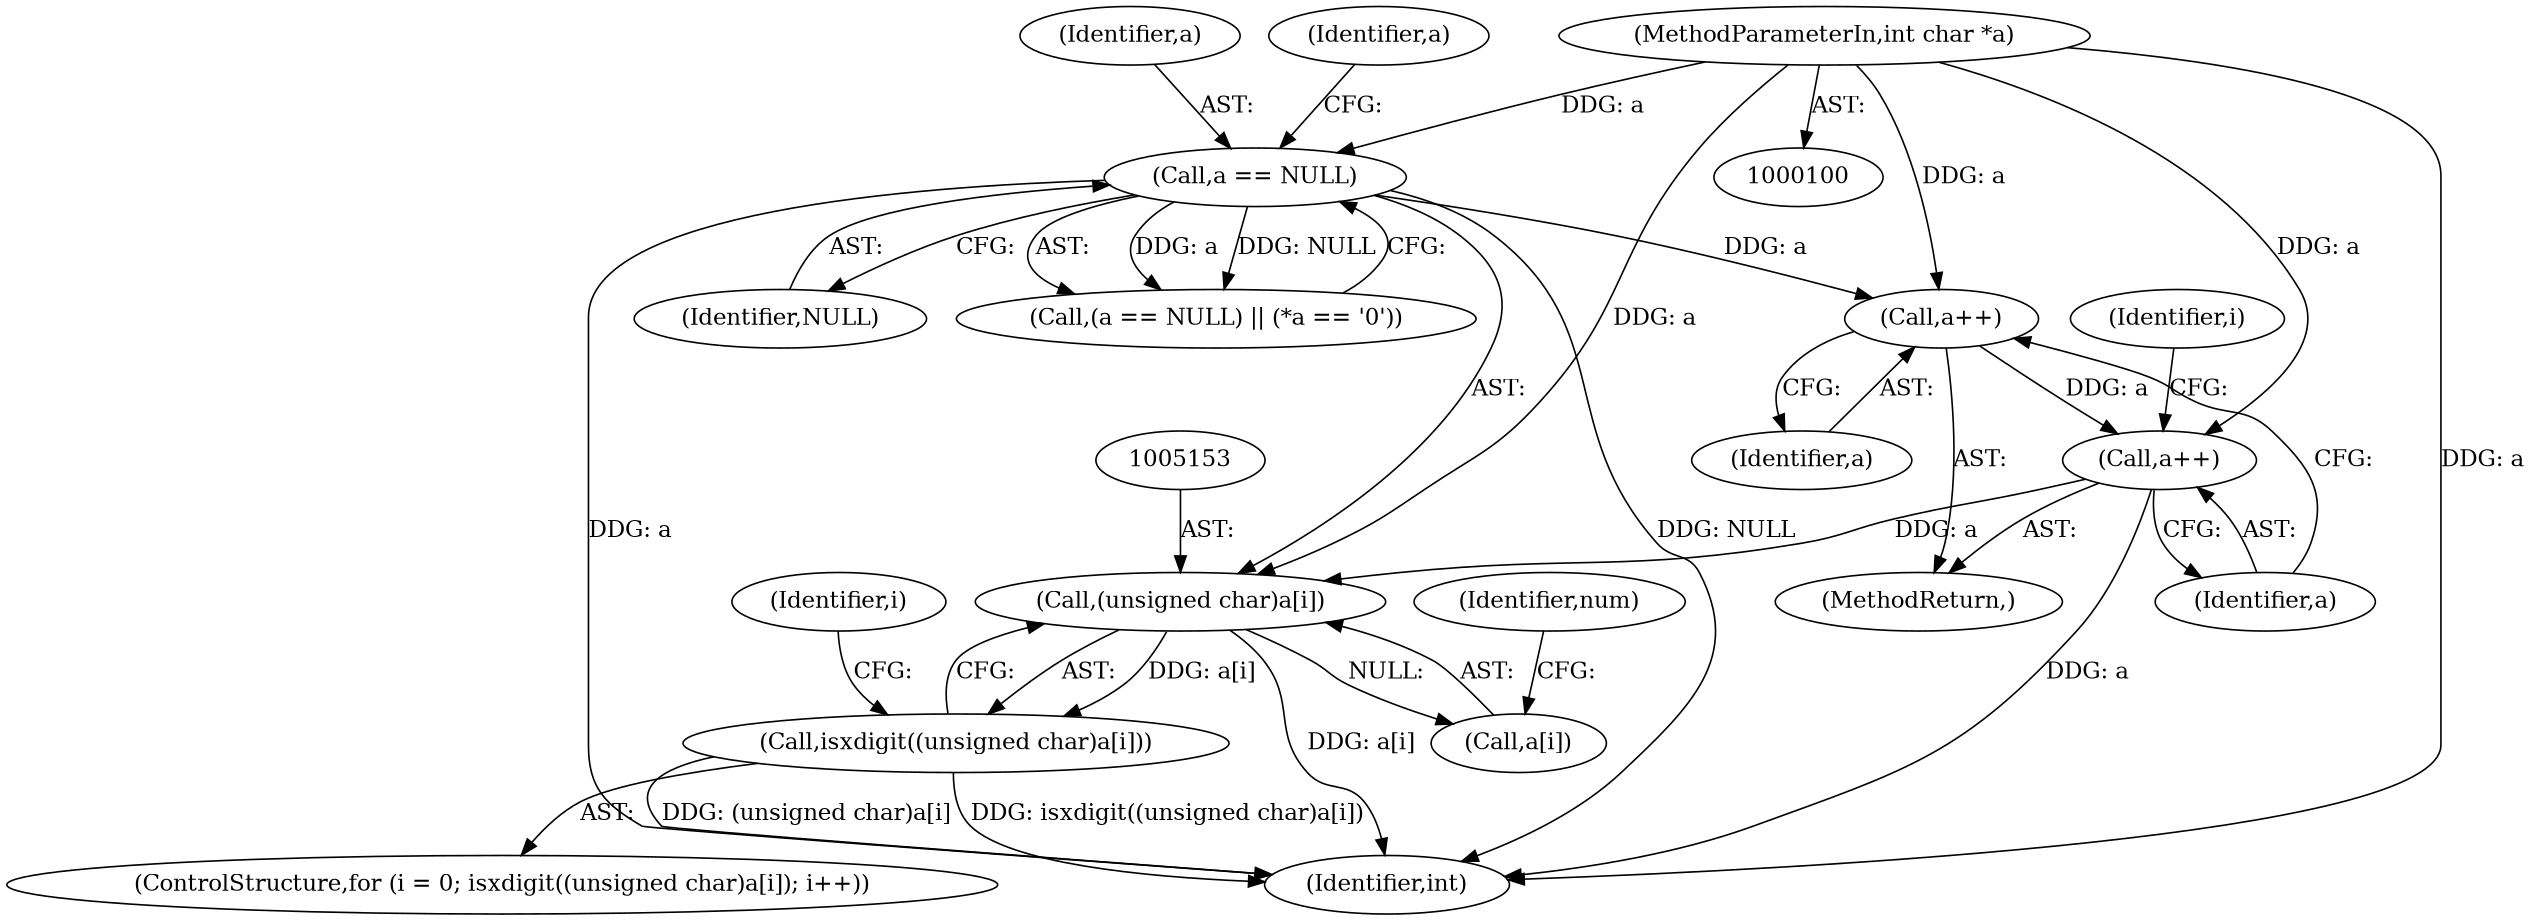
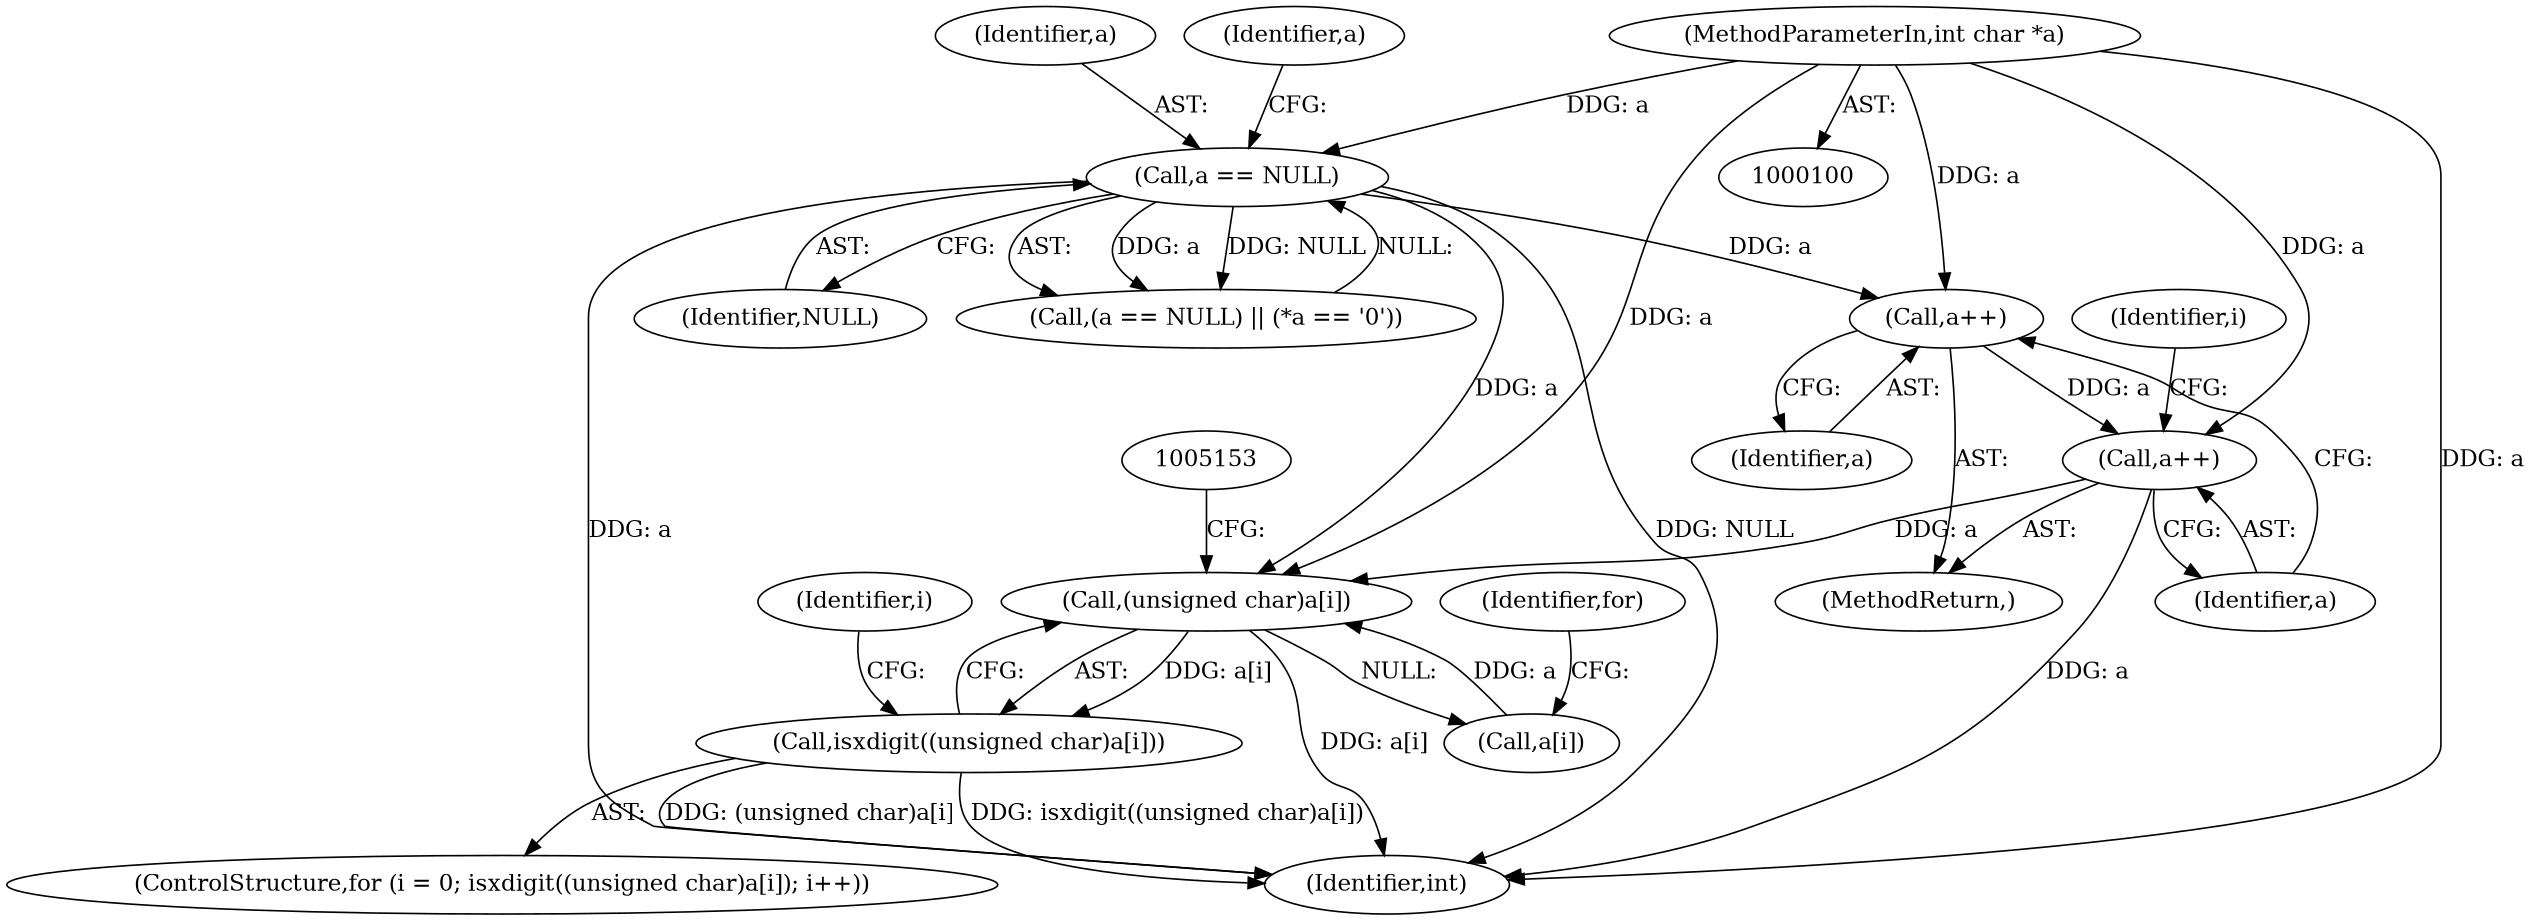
(1420, 248) -> (1420, 248)
(1502, 390) -> (1517, 390)
(1211, 531) -> (1240, 531)
(1550, 602) -> (1563, 602)
(1491, 673) -> (1516, 673)
